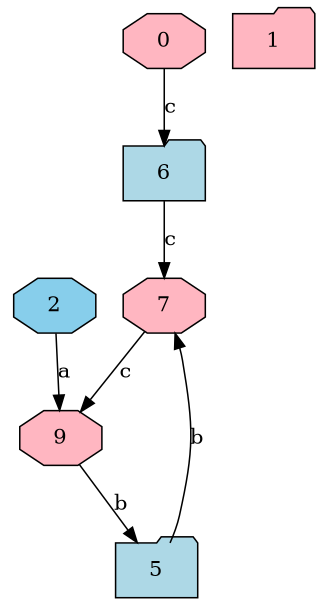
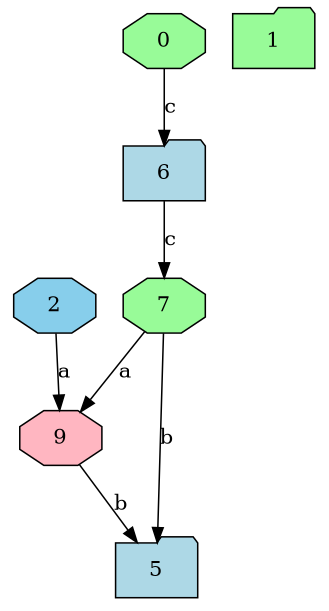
(164, 41) -> (164, 41)
(274, 41) -> (274, 41)
(164, 306) -> (164, 306)
(125, 372) -> (125, 372)
(190, 446) -> (161, 430)
